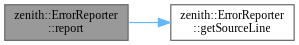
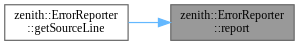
(143, 23) -> (143, 23)
